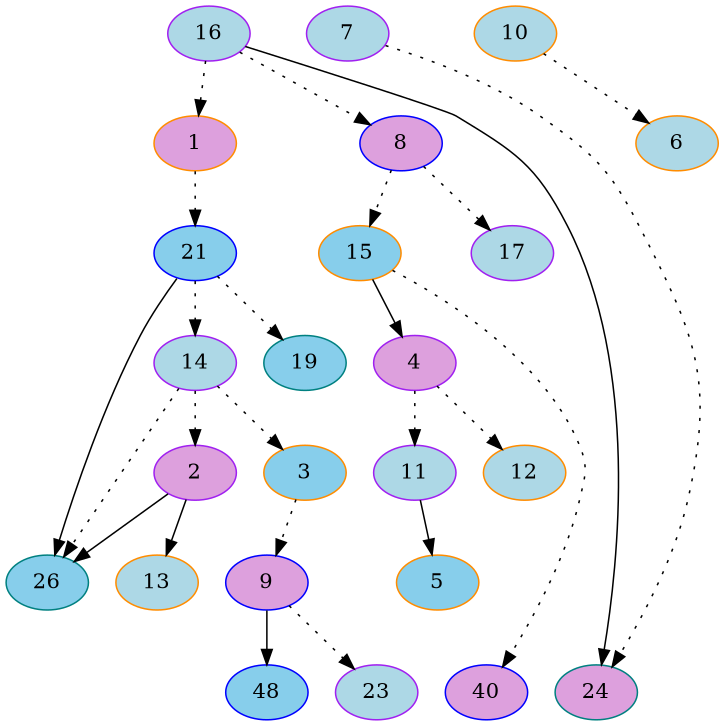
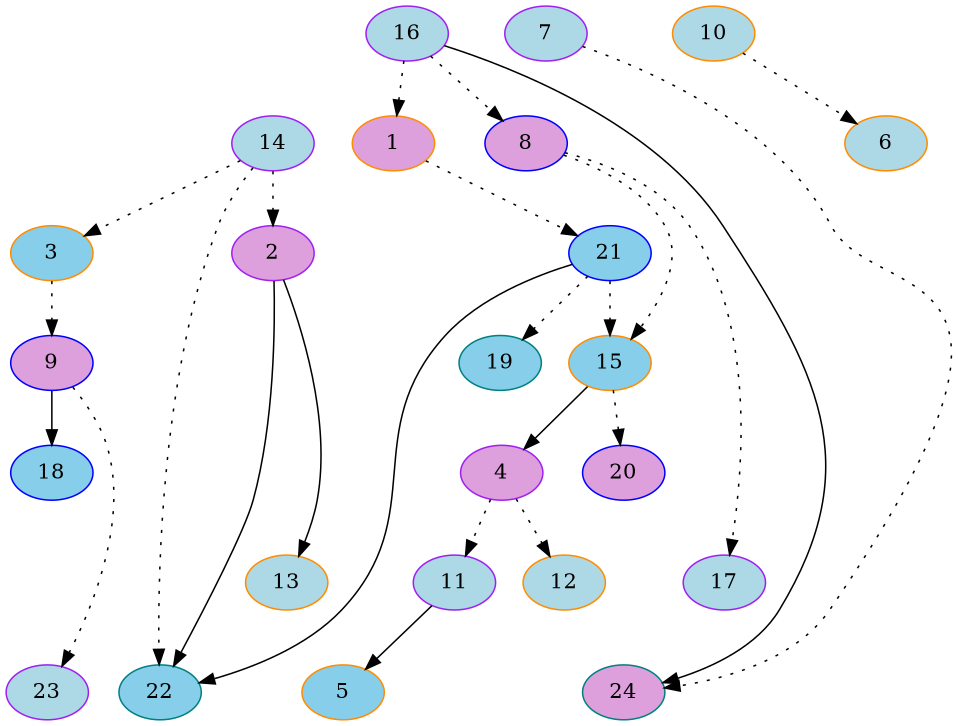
(195, 301) -> (610, 301)
(47, 583) -> (160, 692)
(267, 692) -> (52, 473)
(486, 692) -> (624, 473)
